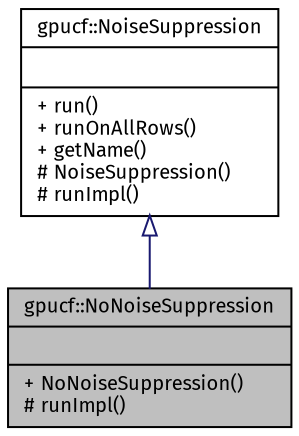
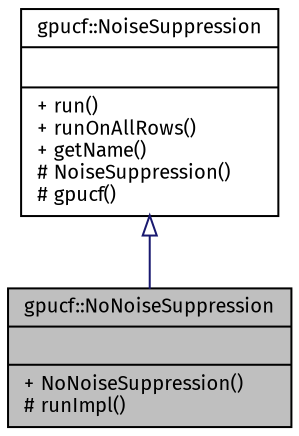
(88, 195) -> (77, 195)
